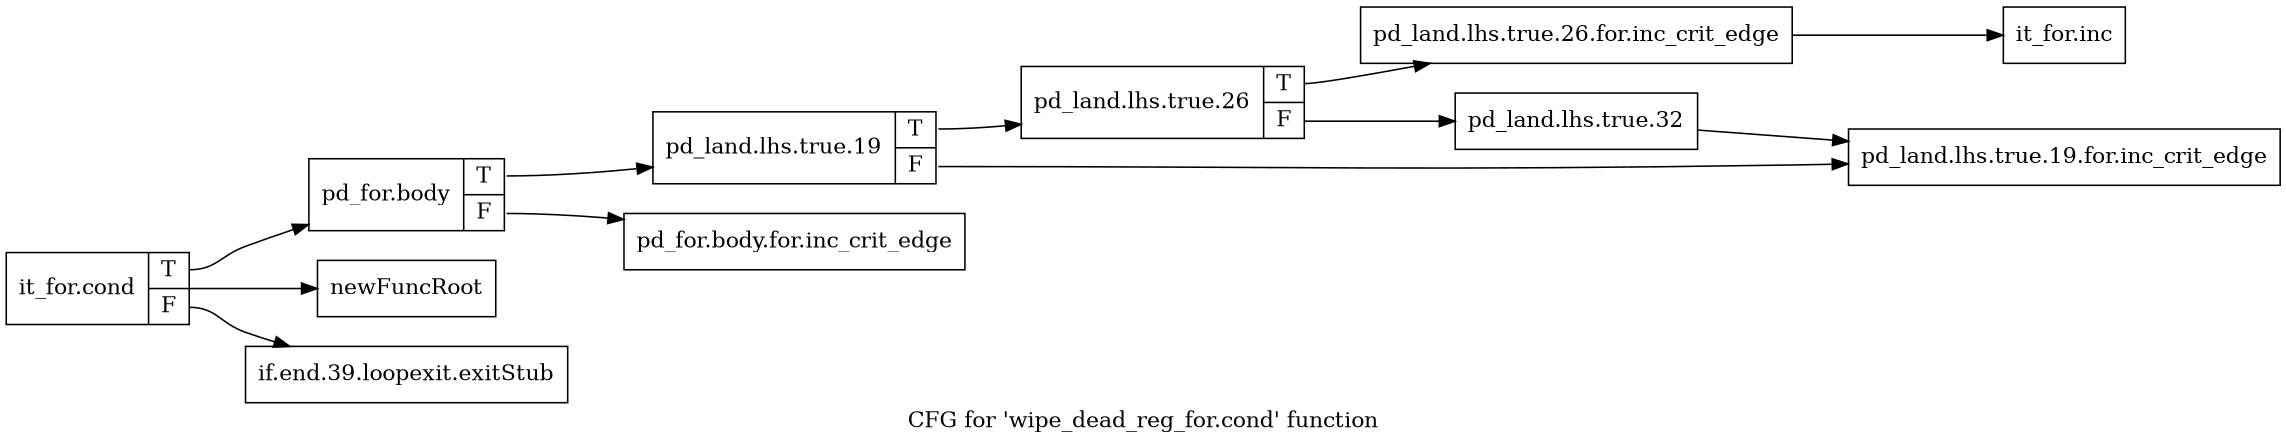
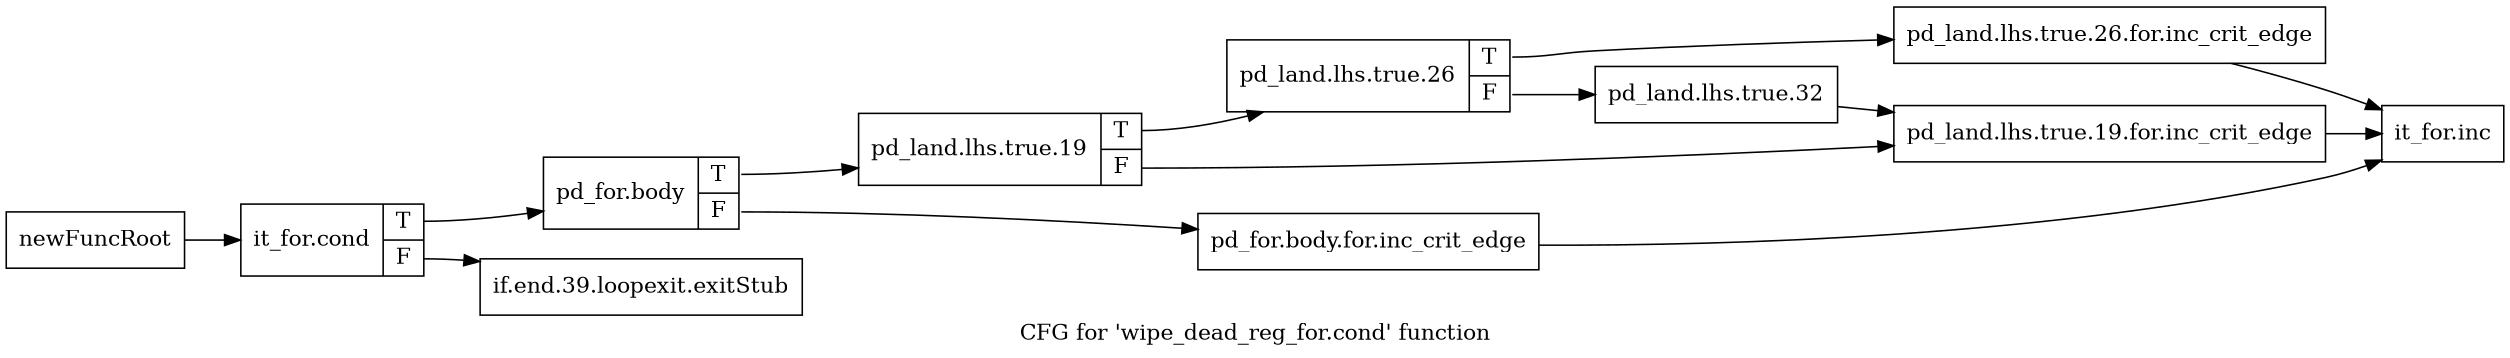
none -> (2346, 134)
none -> (1955, 229)
(245, 289) -> (204, 240)
